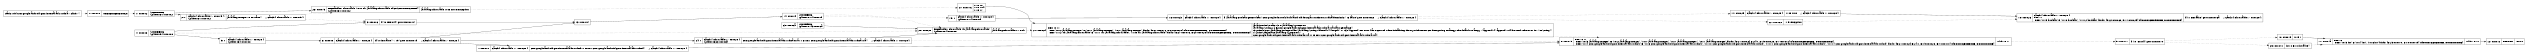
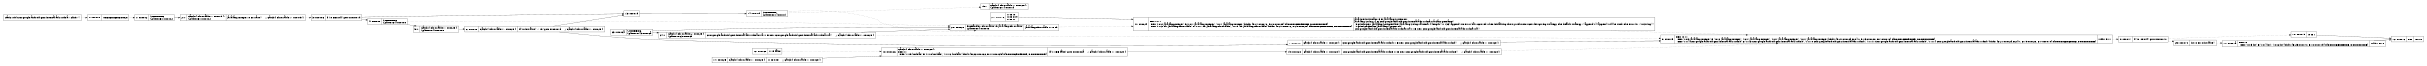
(391, 10) -> none
(1293, 18) -> none
(1793, 22) -> (775, 51)
(269, 26) -> (364, 20)
(2313, 38) -> (2353, 37)
(577, 41) -> (655, 33)
(2508, 41) -> (2410, 39)
none -> (1394, 52)
